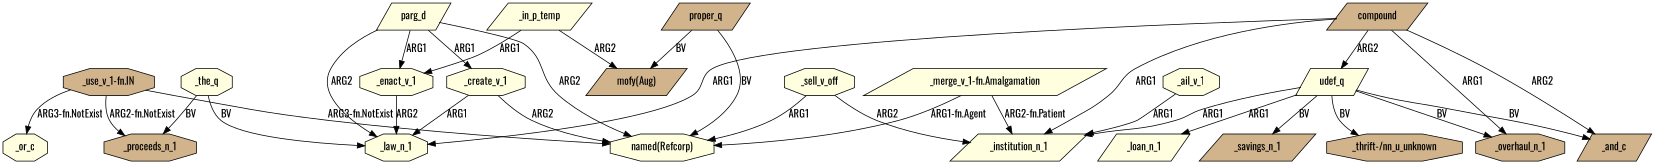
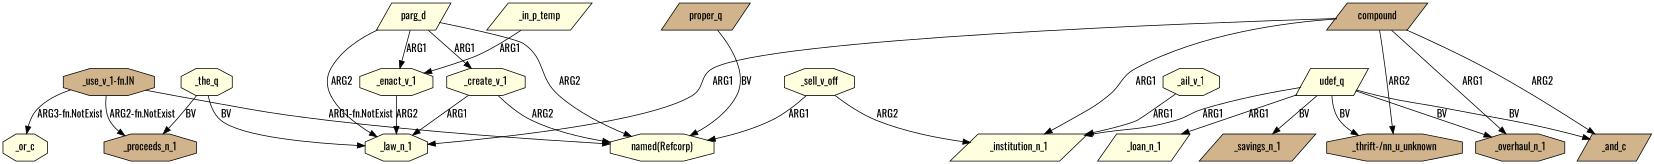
(1357, 46) -> (1386, 78)
(637, 82) -> none
(985, 82) -> none
(361, 115) -> (361, 115)
